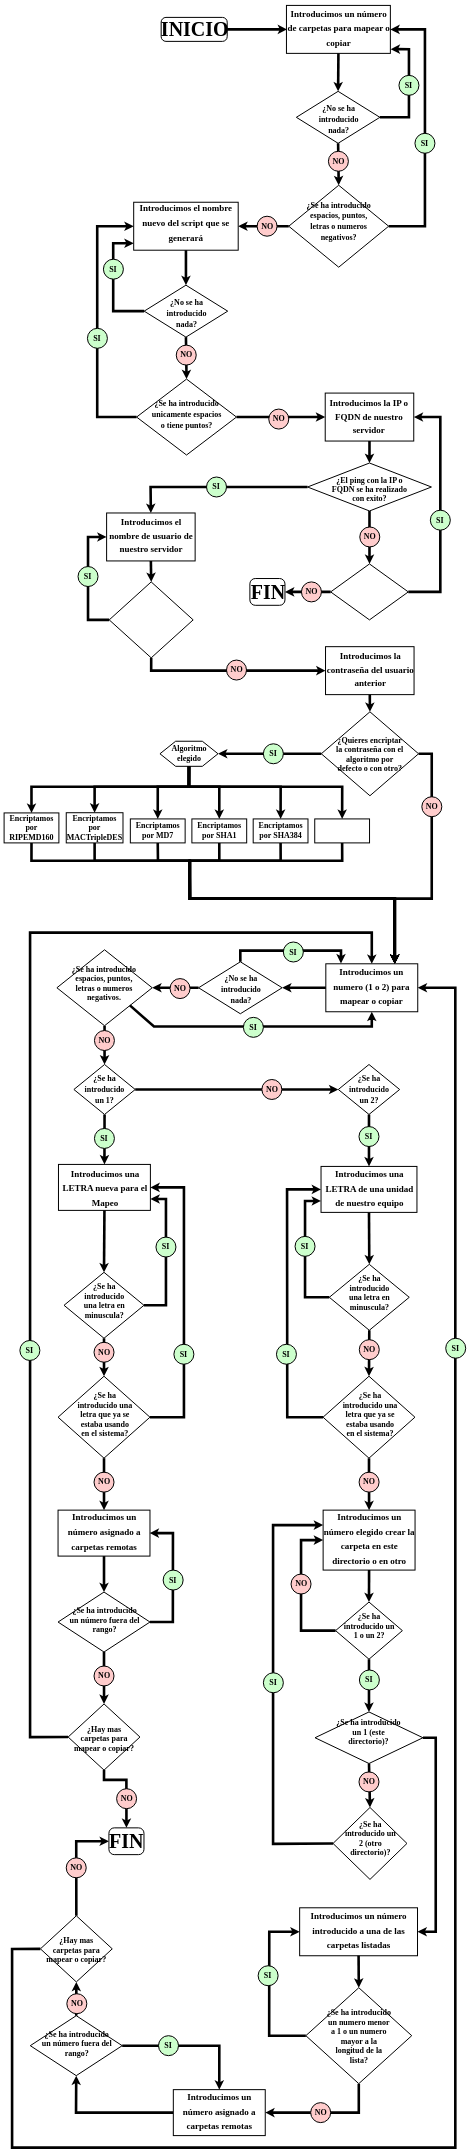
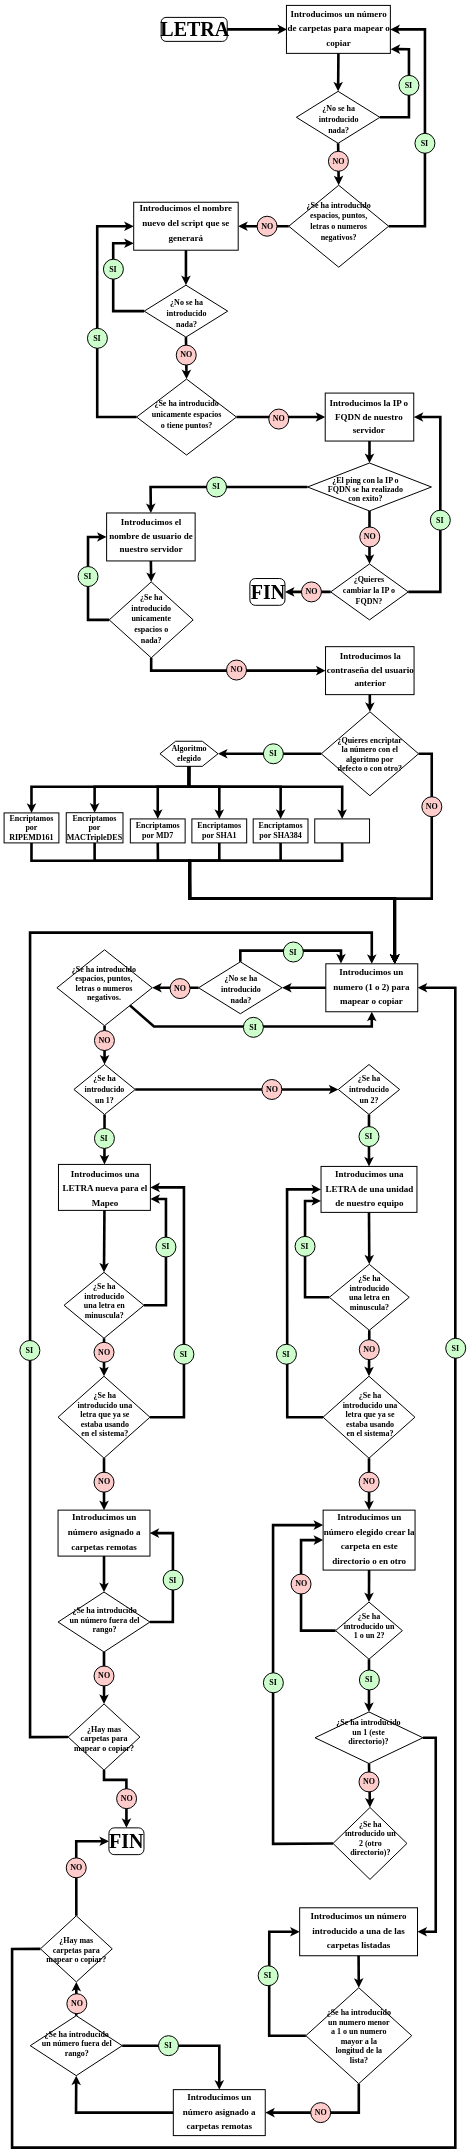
(195, 28) -> (195, 28)
(370, 489) -> (366, 489)
none -> (369, 590)
none -> (151, 619)
(370, 754) -> (370, 754)
(32, 828) -> (32, 828)
